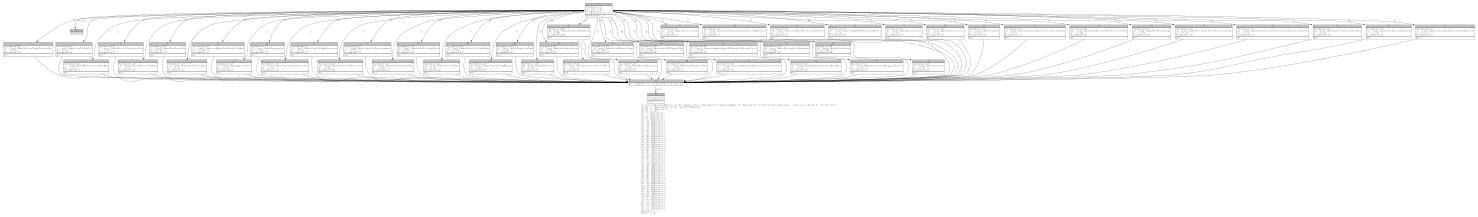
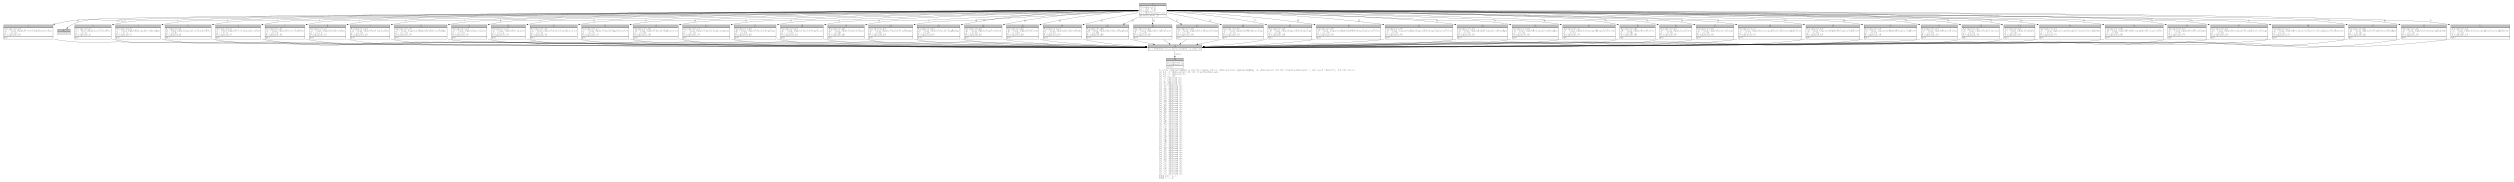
(581, 48) -> (676, 13)
